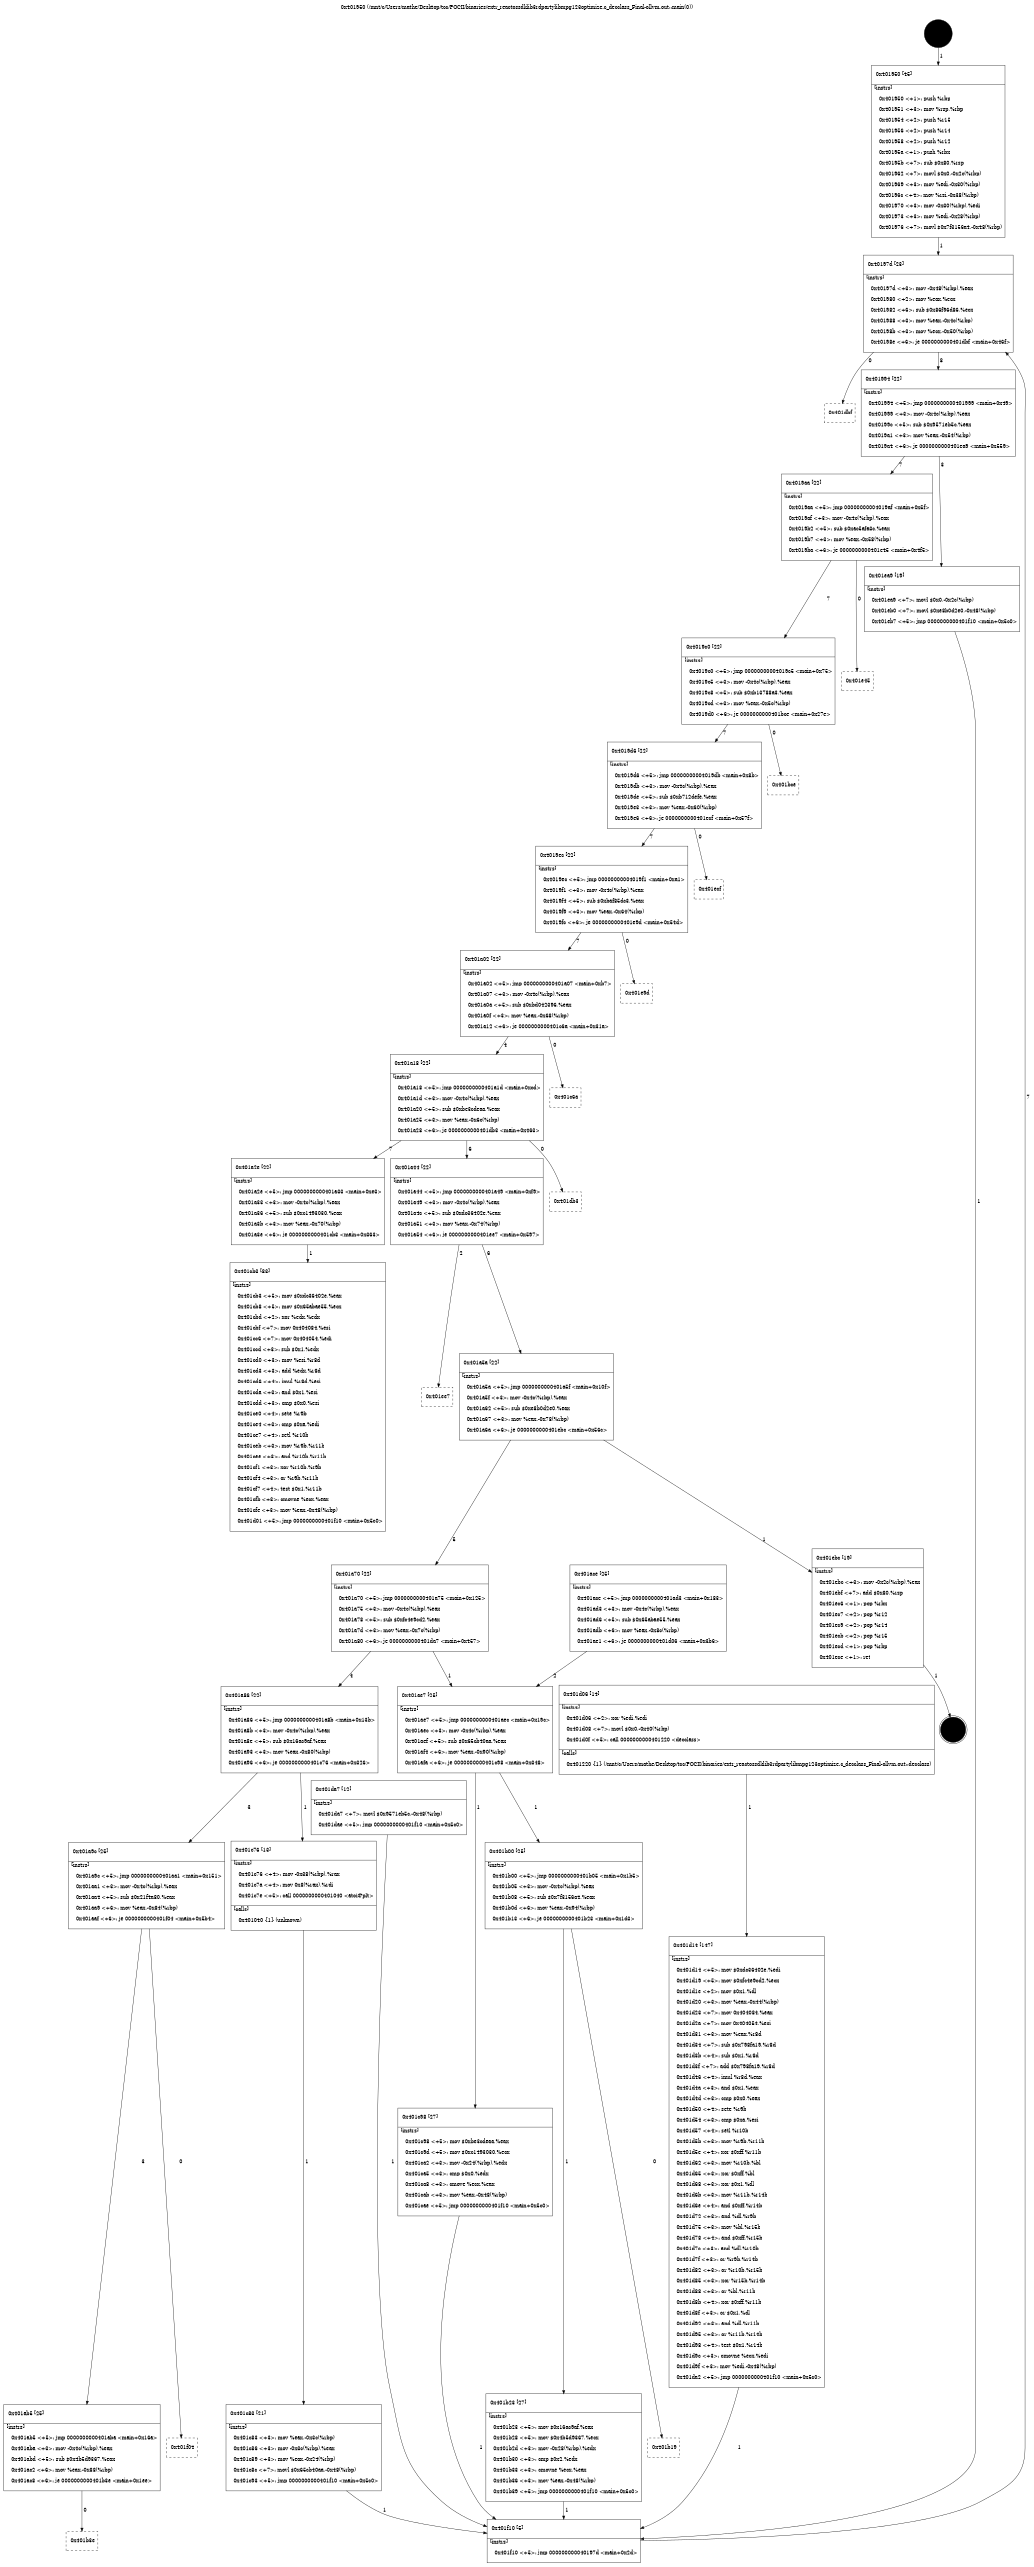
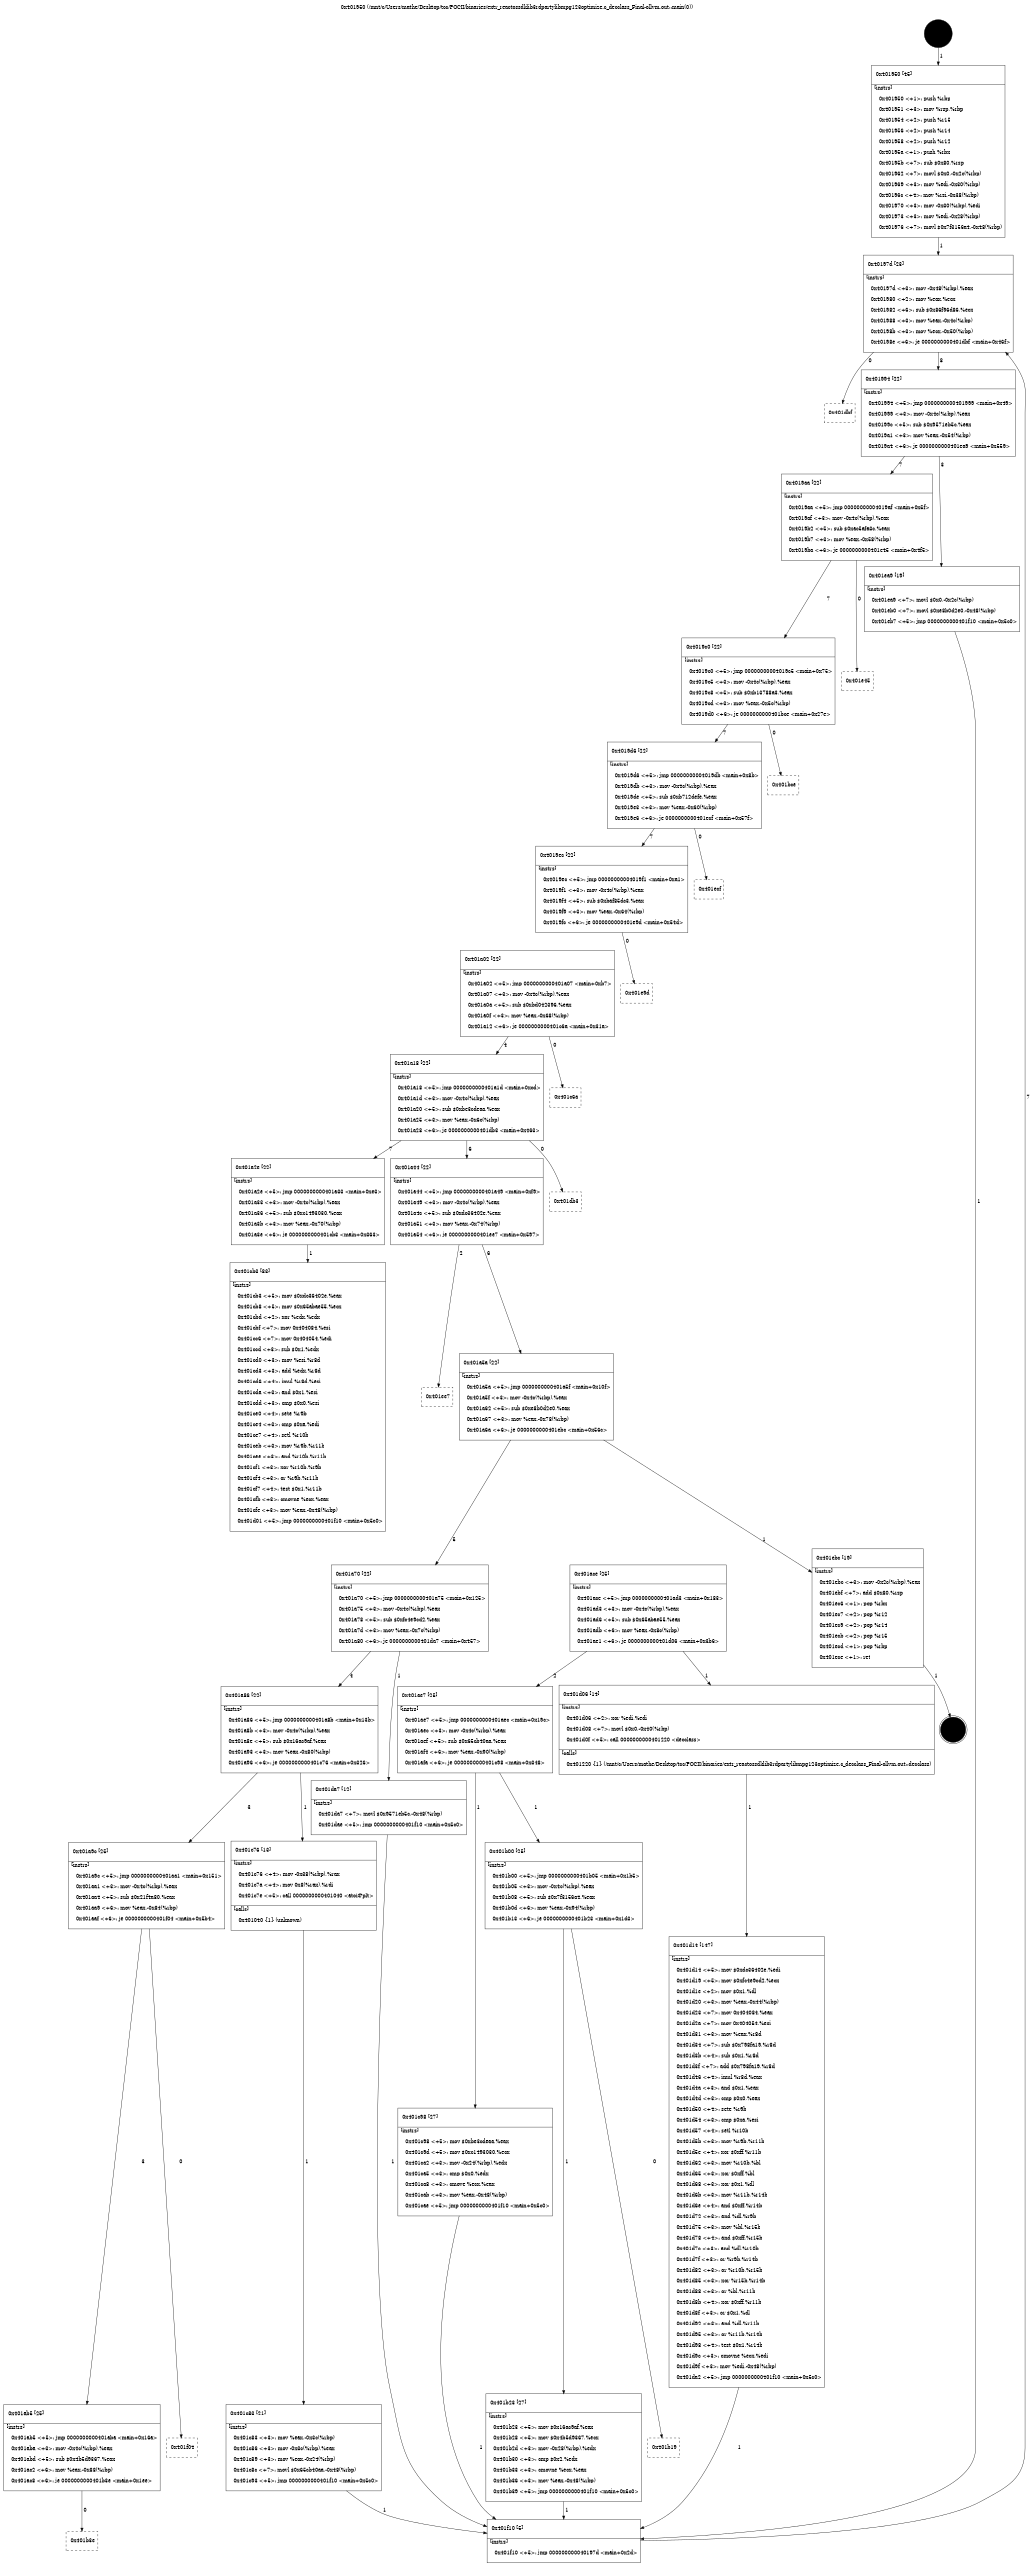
(576, 940) -> none
(442, 1667) -> (391, 1714)
none -> (696, 1667)
